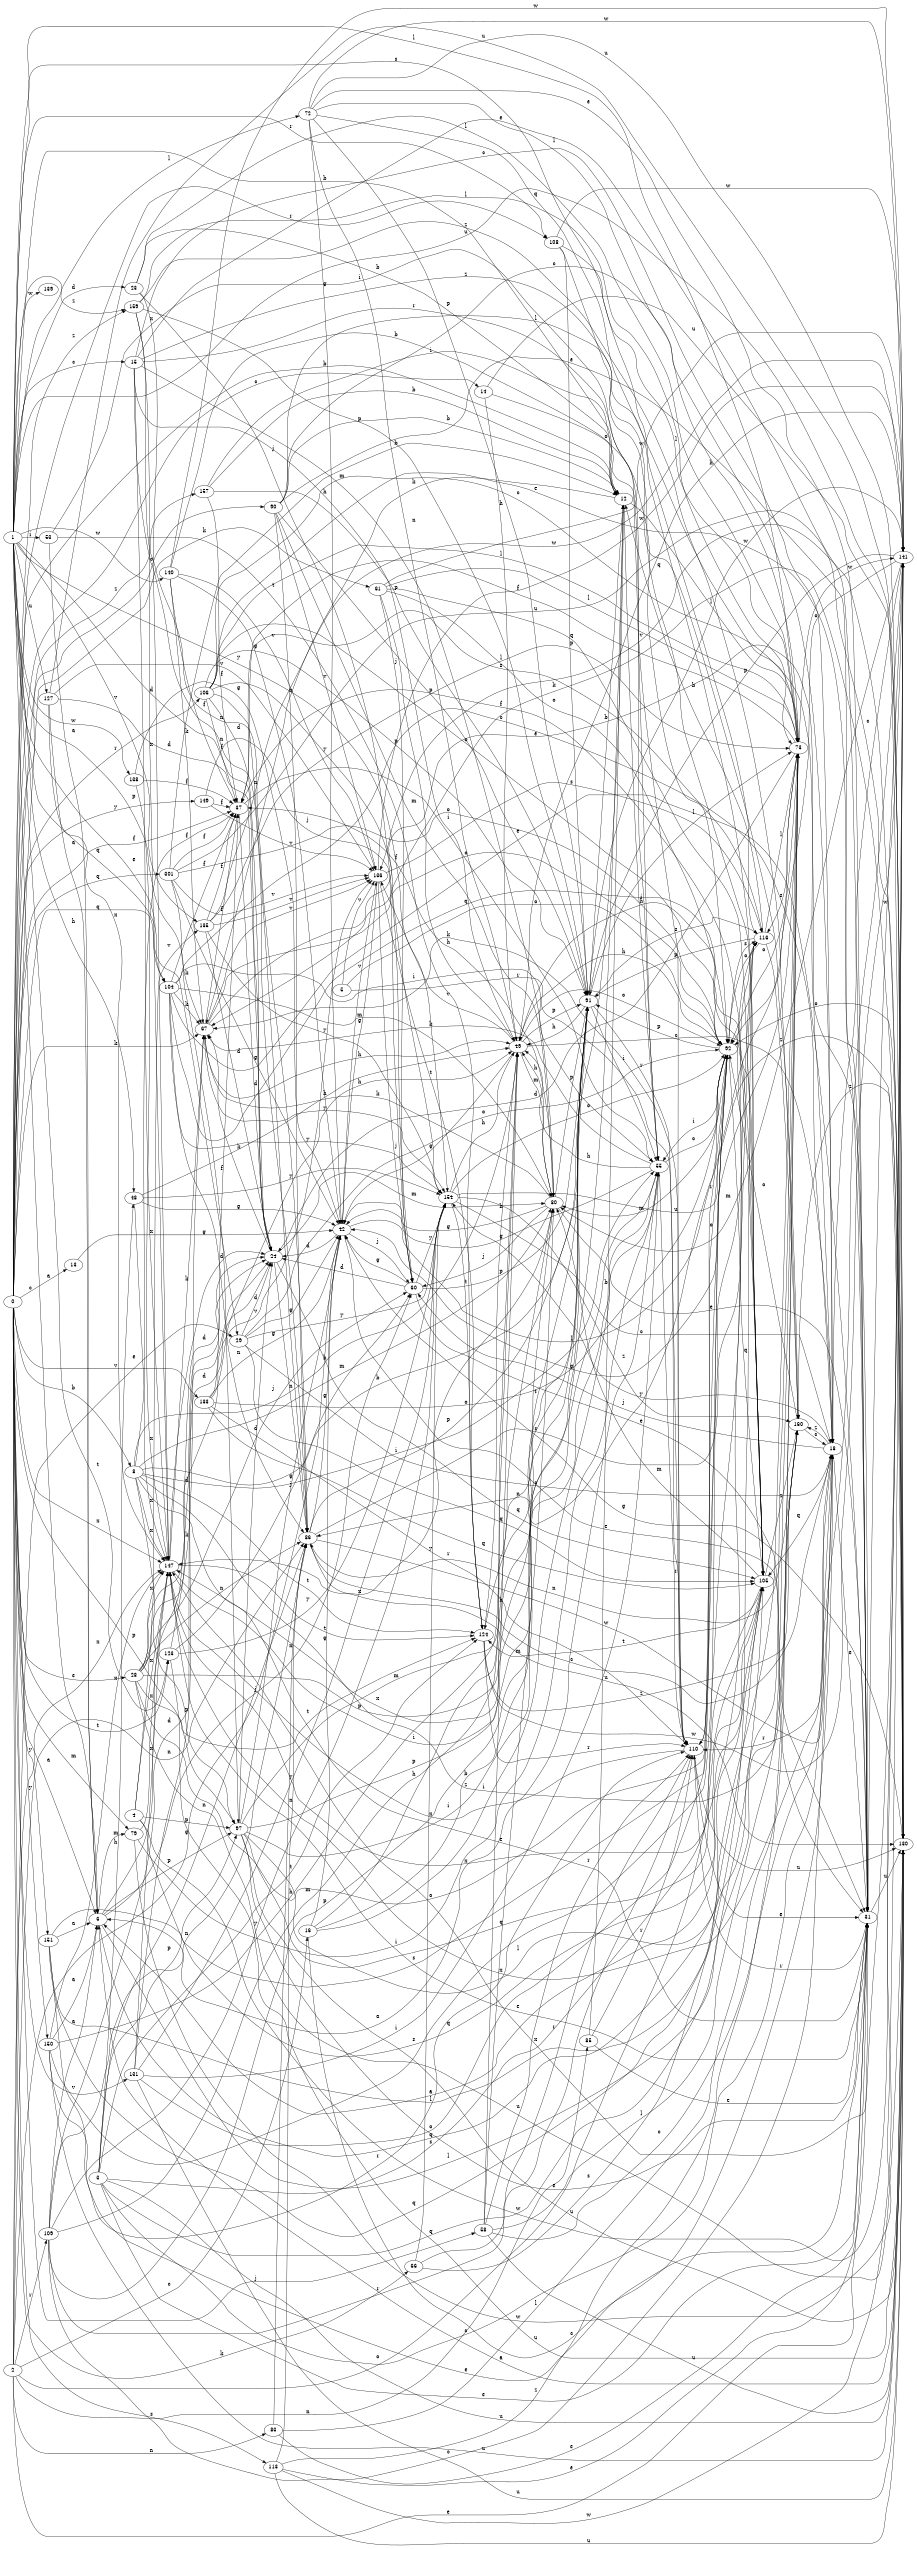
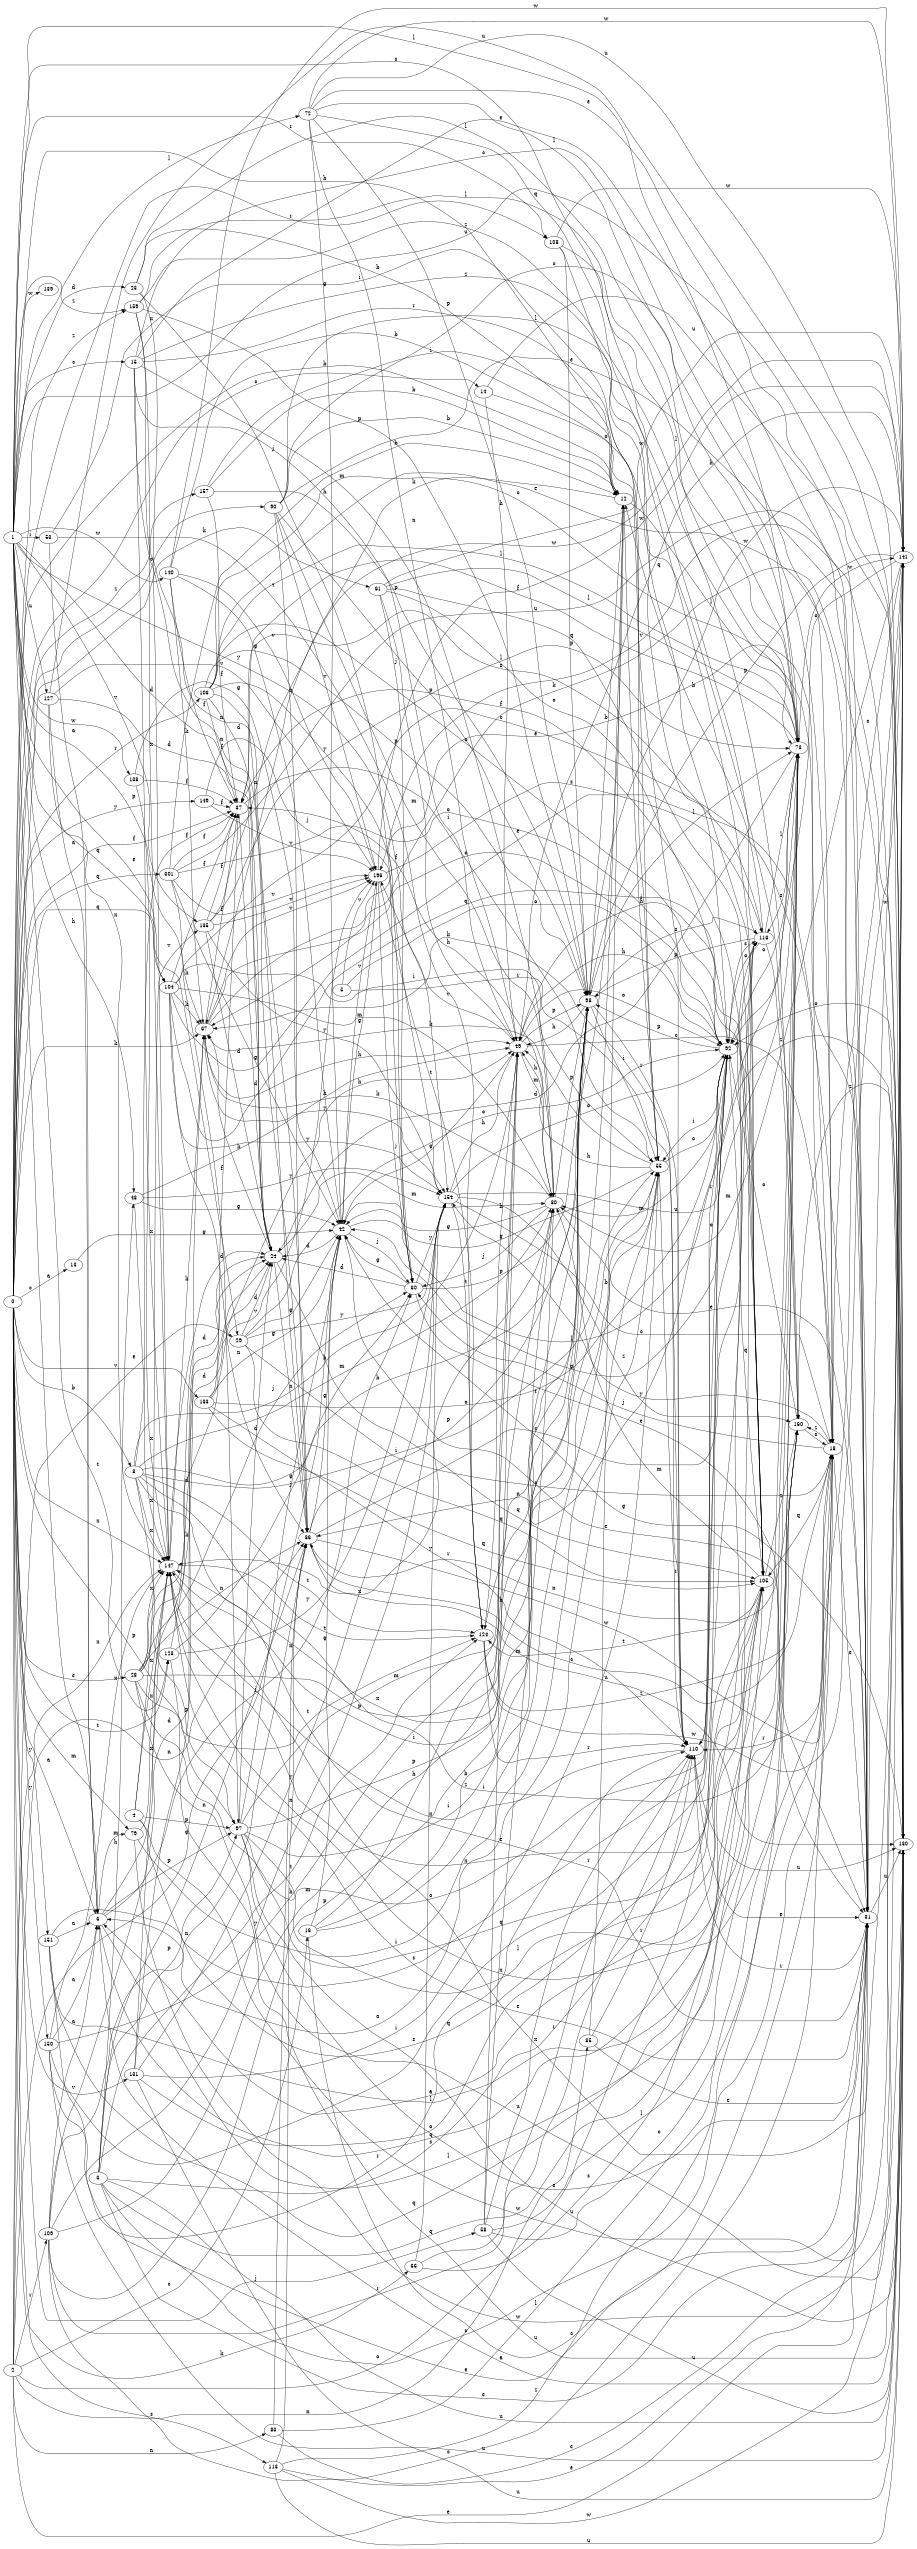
(378, 876) -> (378, 876)
(589, 1001) -> (589, 1001)
